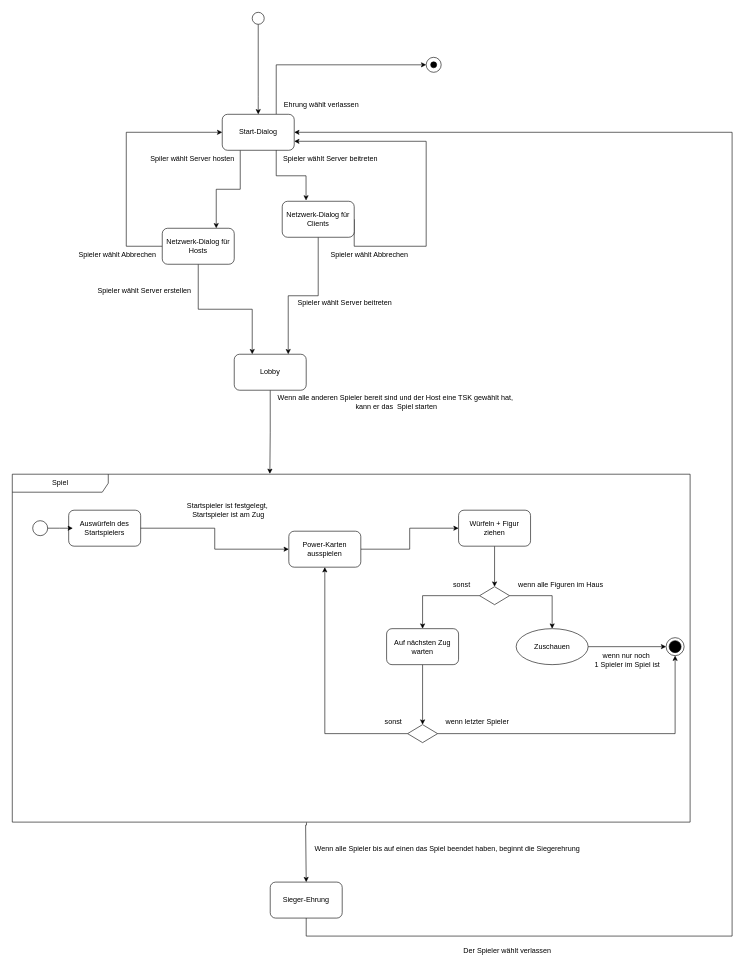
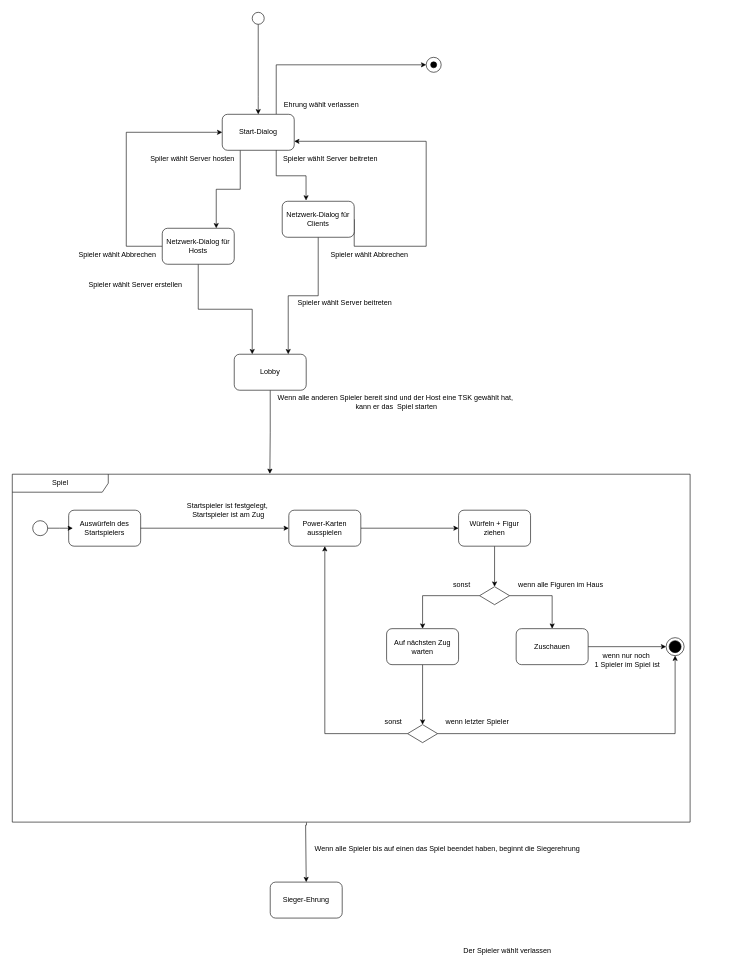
(144, 291) -> (135, 285)
(325, 549) -> (325, 528)
(552, 647) -> (552, 647)
(306, 935) -> none
